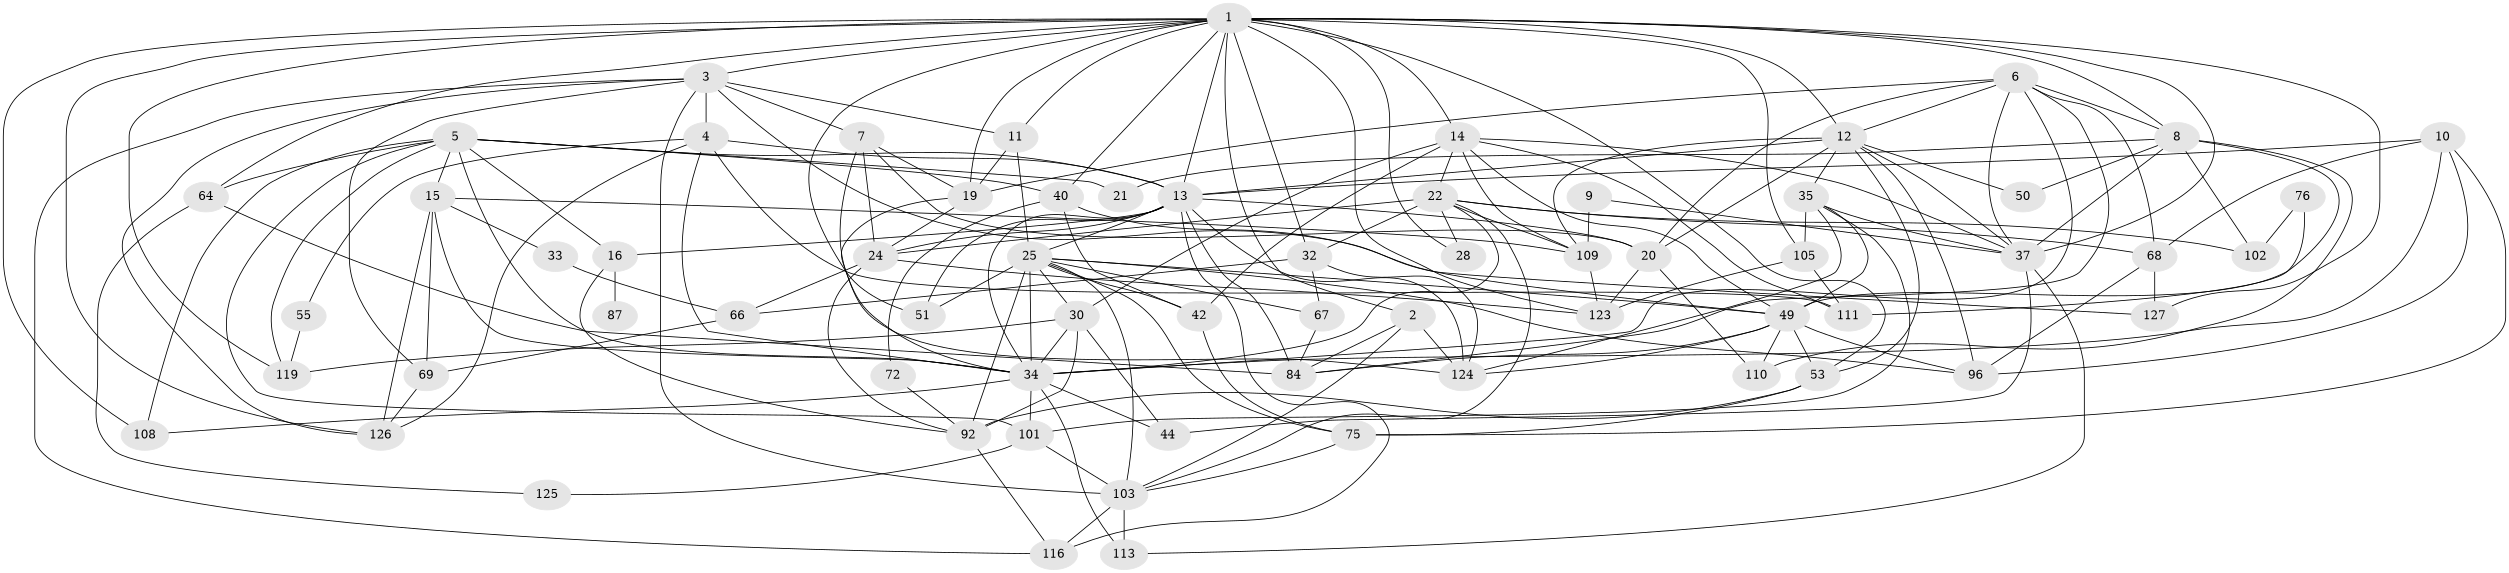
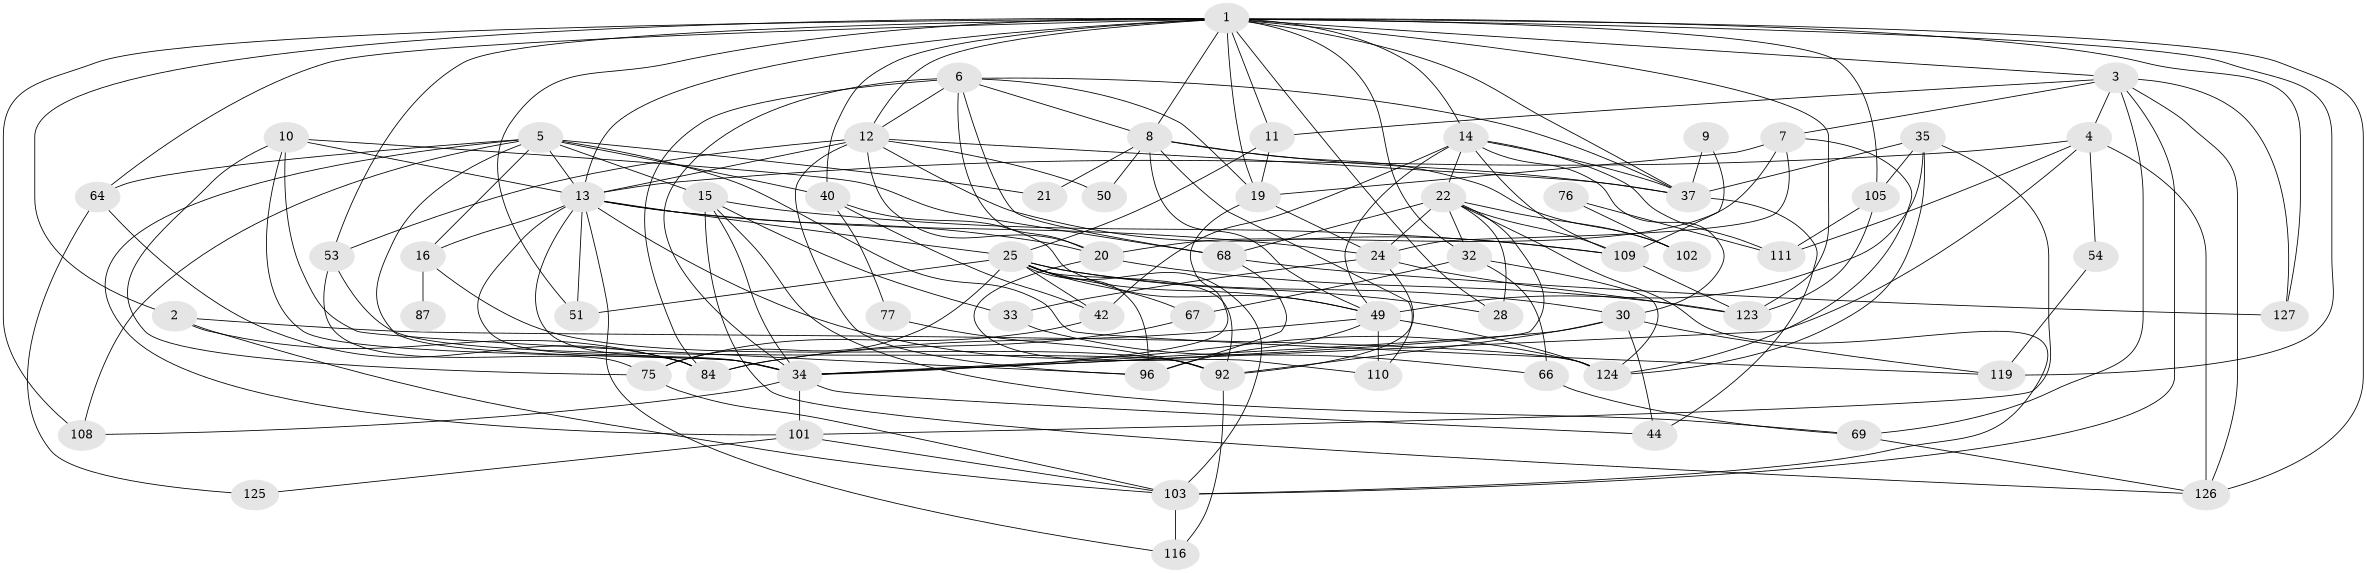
(1822, 172) -> none
(807, 286) -> (1266, 271)
(304, 316) -> (2096, 257)
(1031, 316) -> (1255, 289)
(1803, 346) -> none
(893, 376) -> (888, 316)
(80, 473) -> none
(1124, 555) -> none
